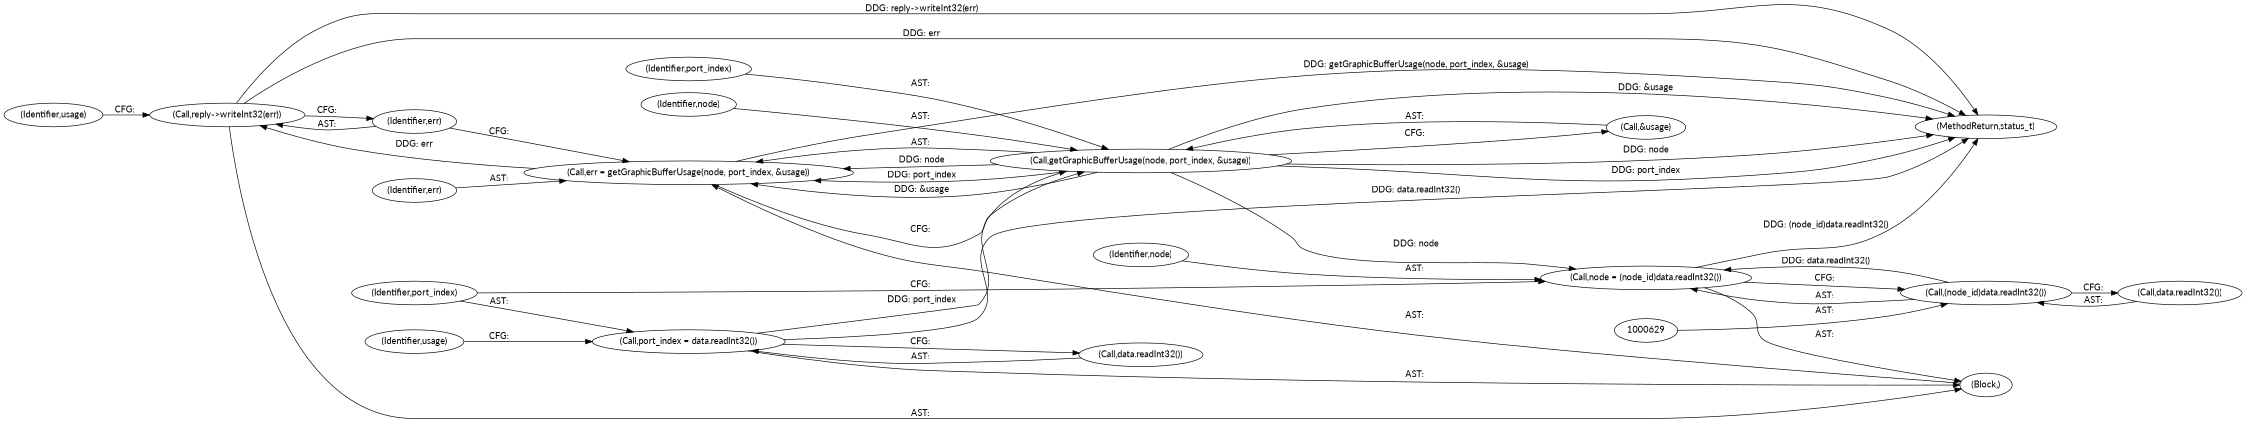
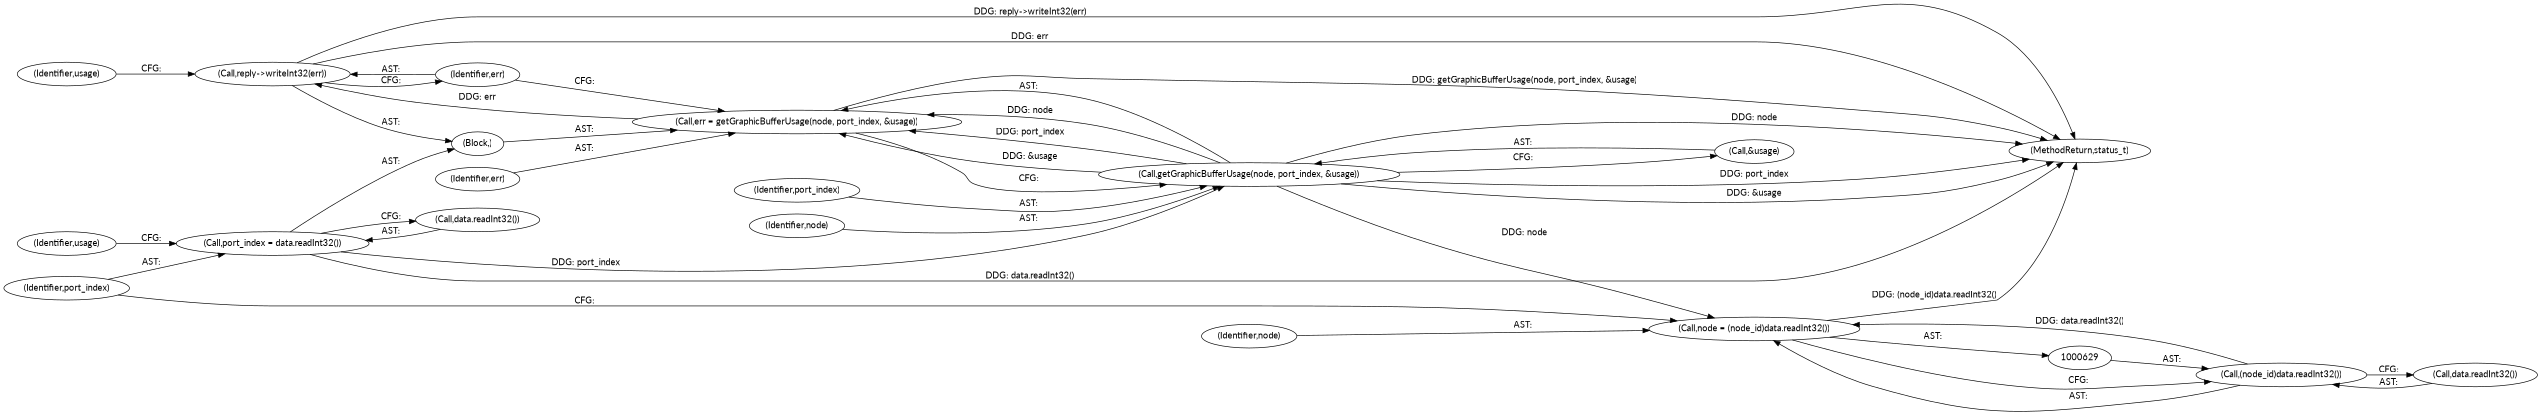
(1817, 356) -> (1936, 347)
